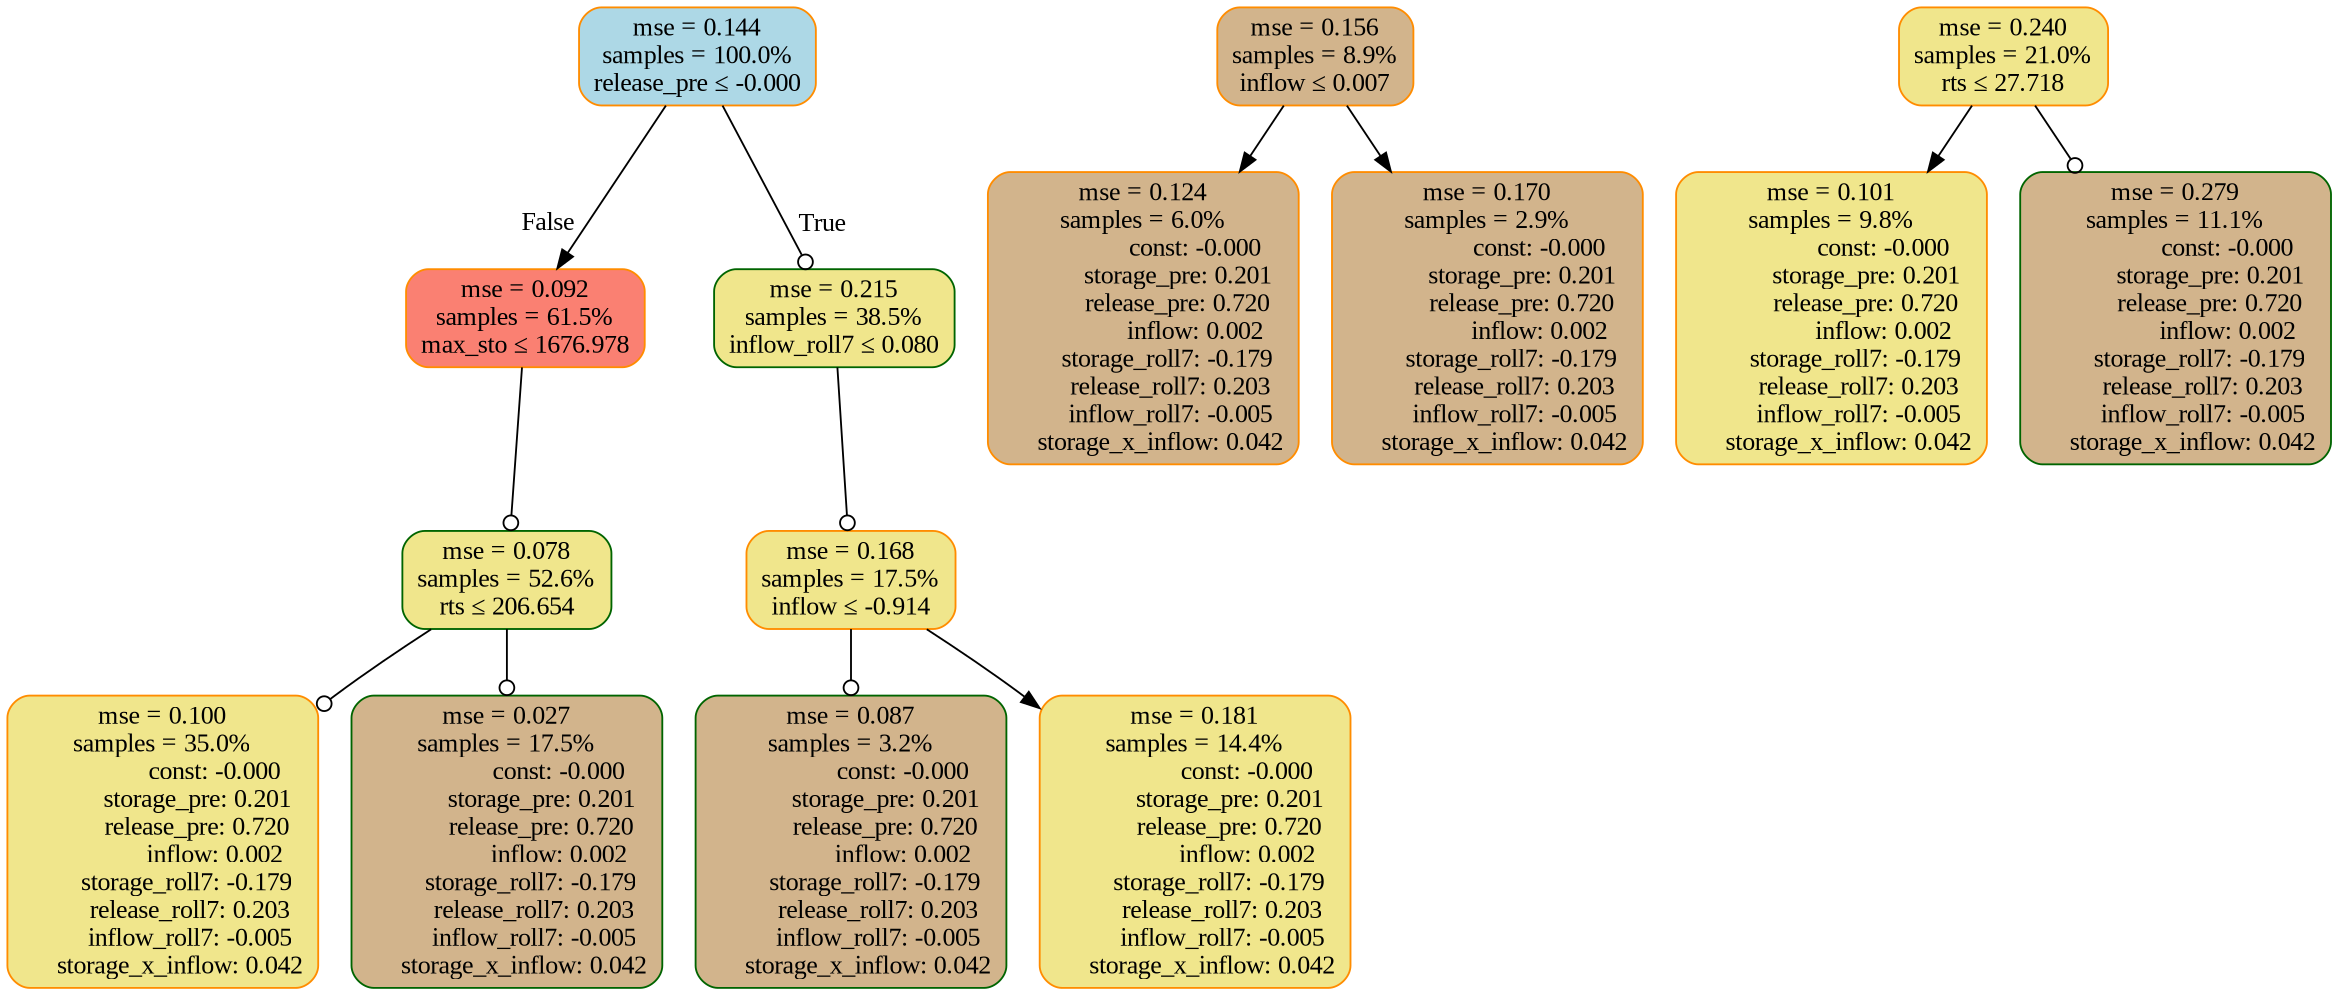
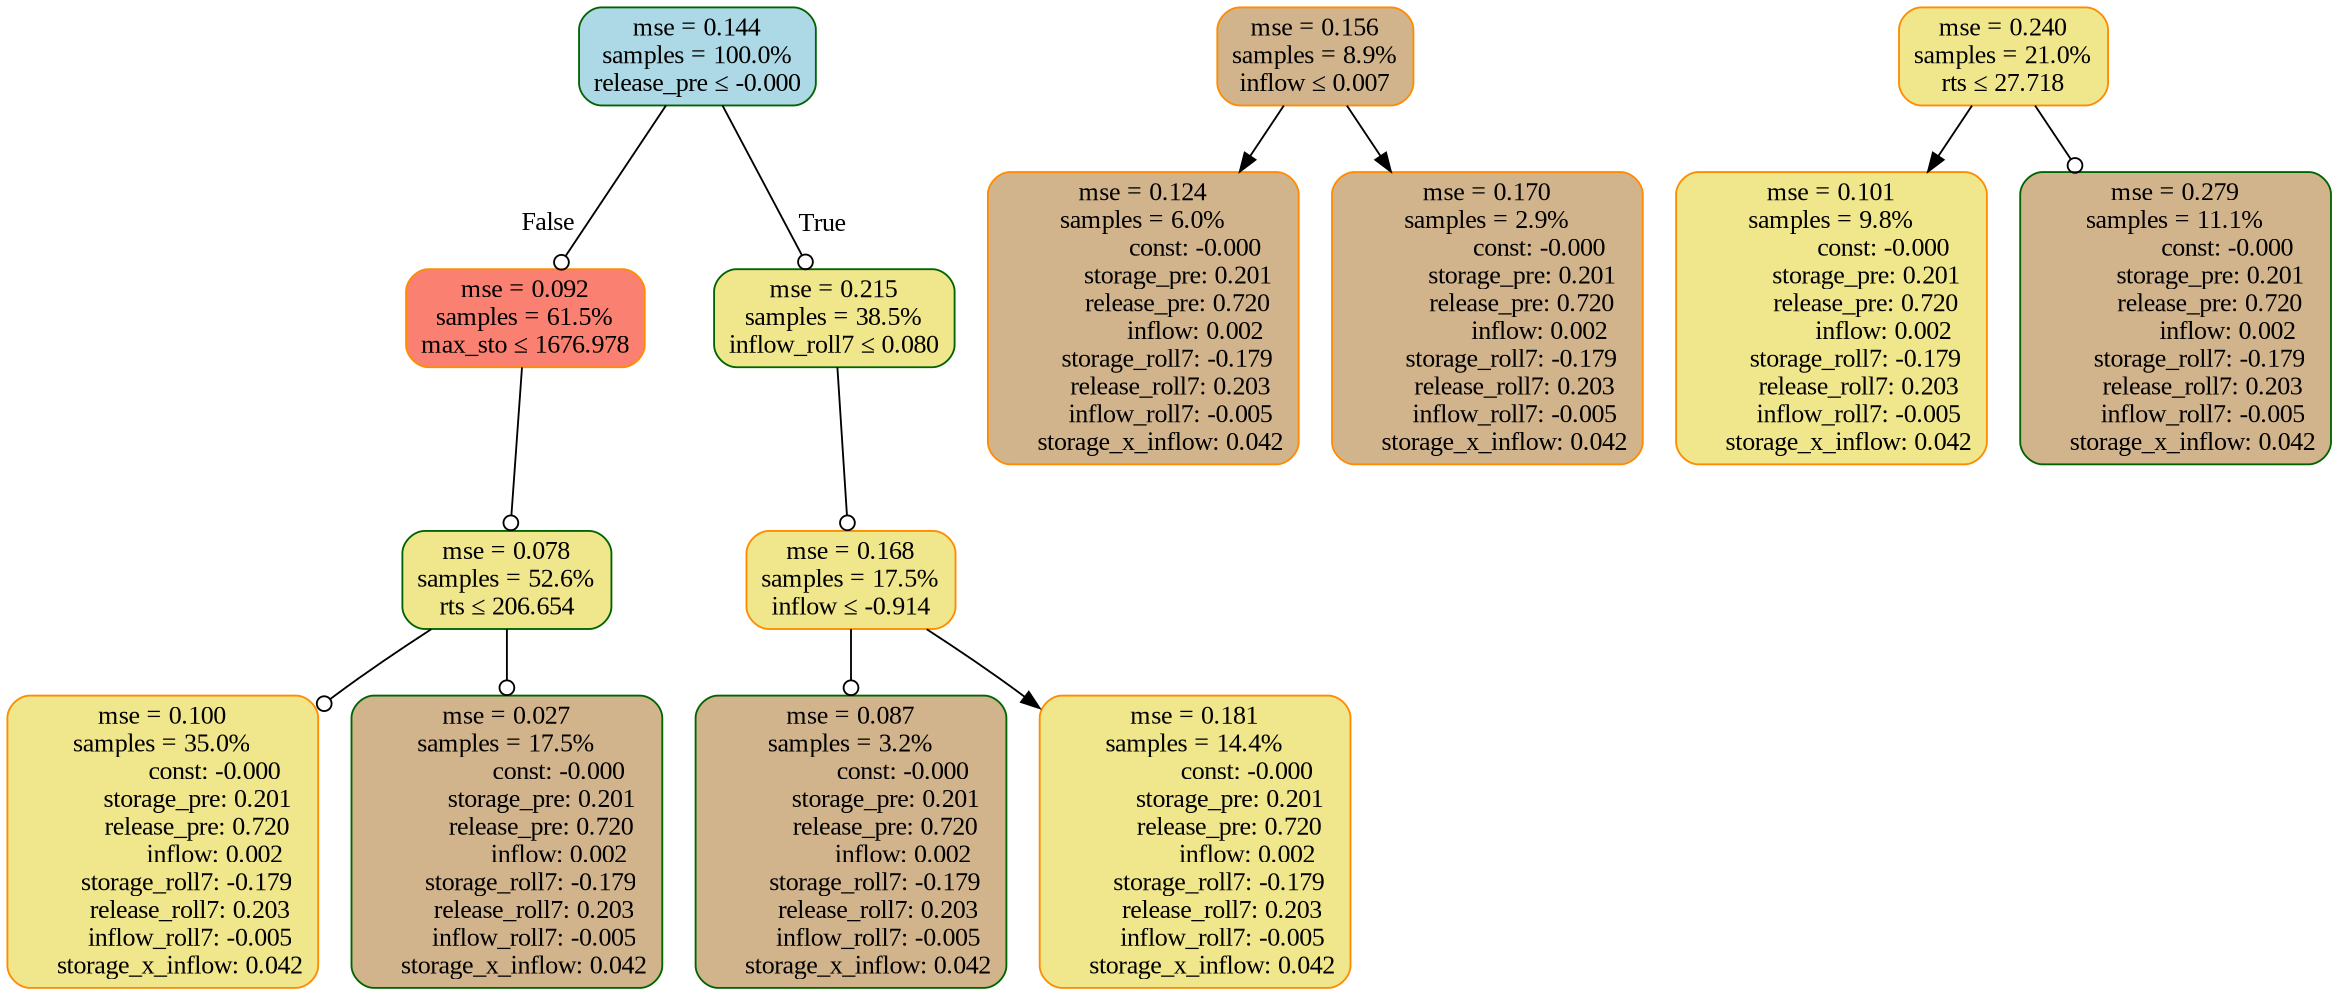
(697, 56) -> (697, 56)
(617, 179) -> (616, 181)
